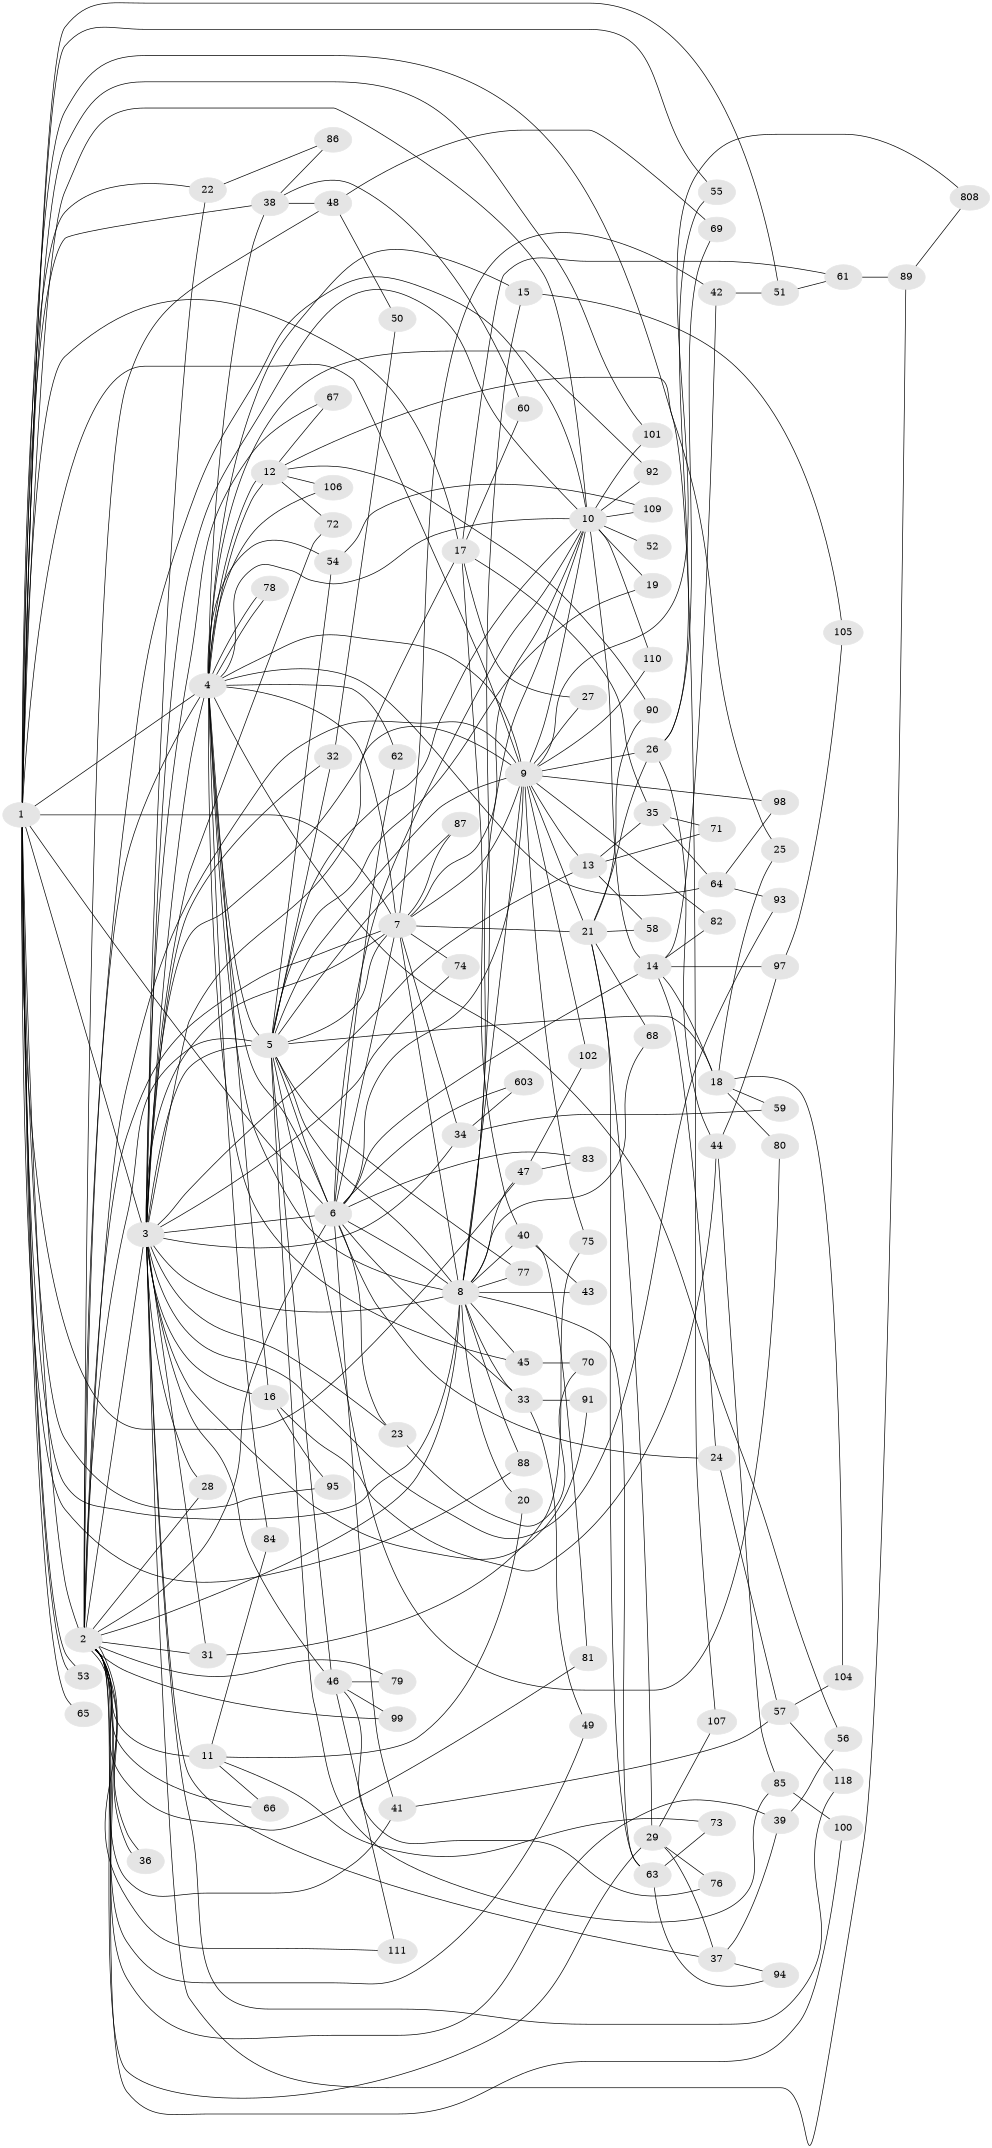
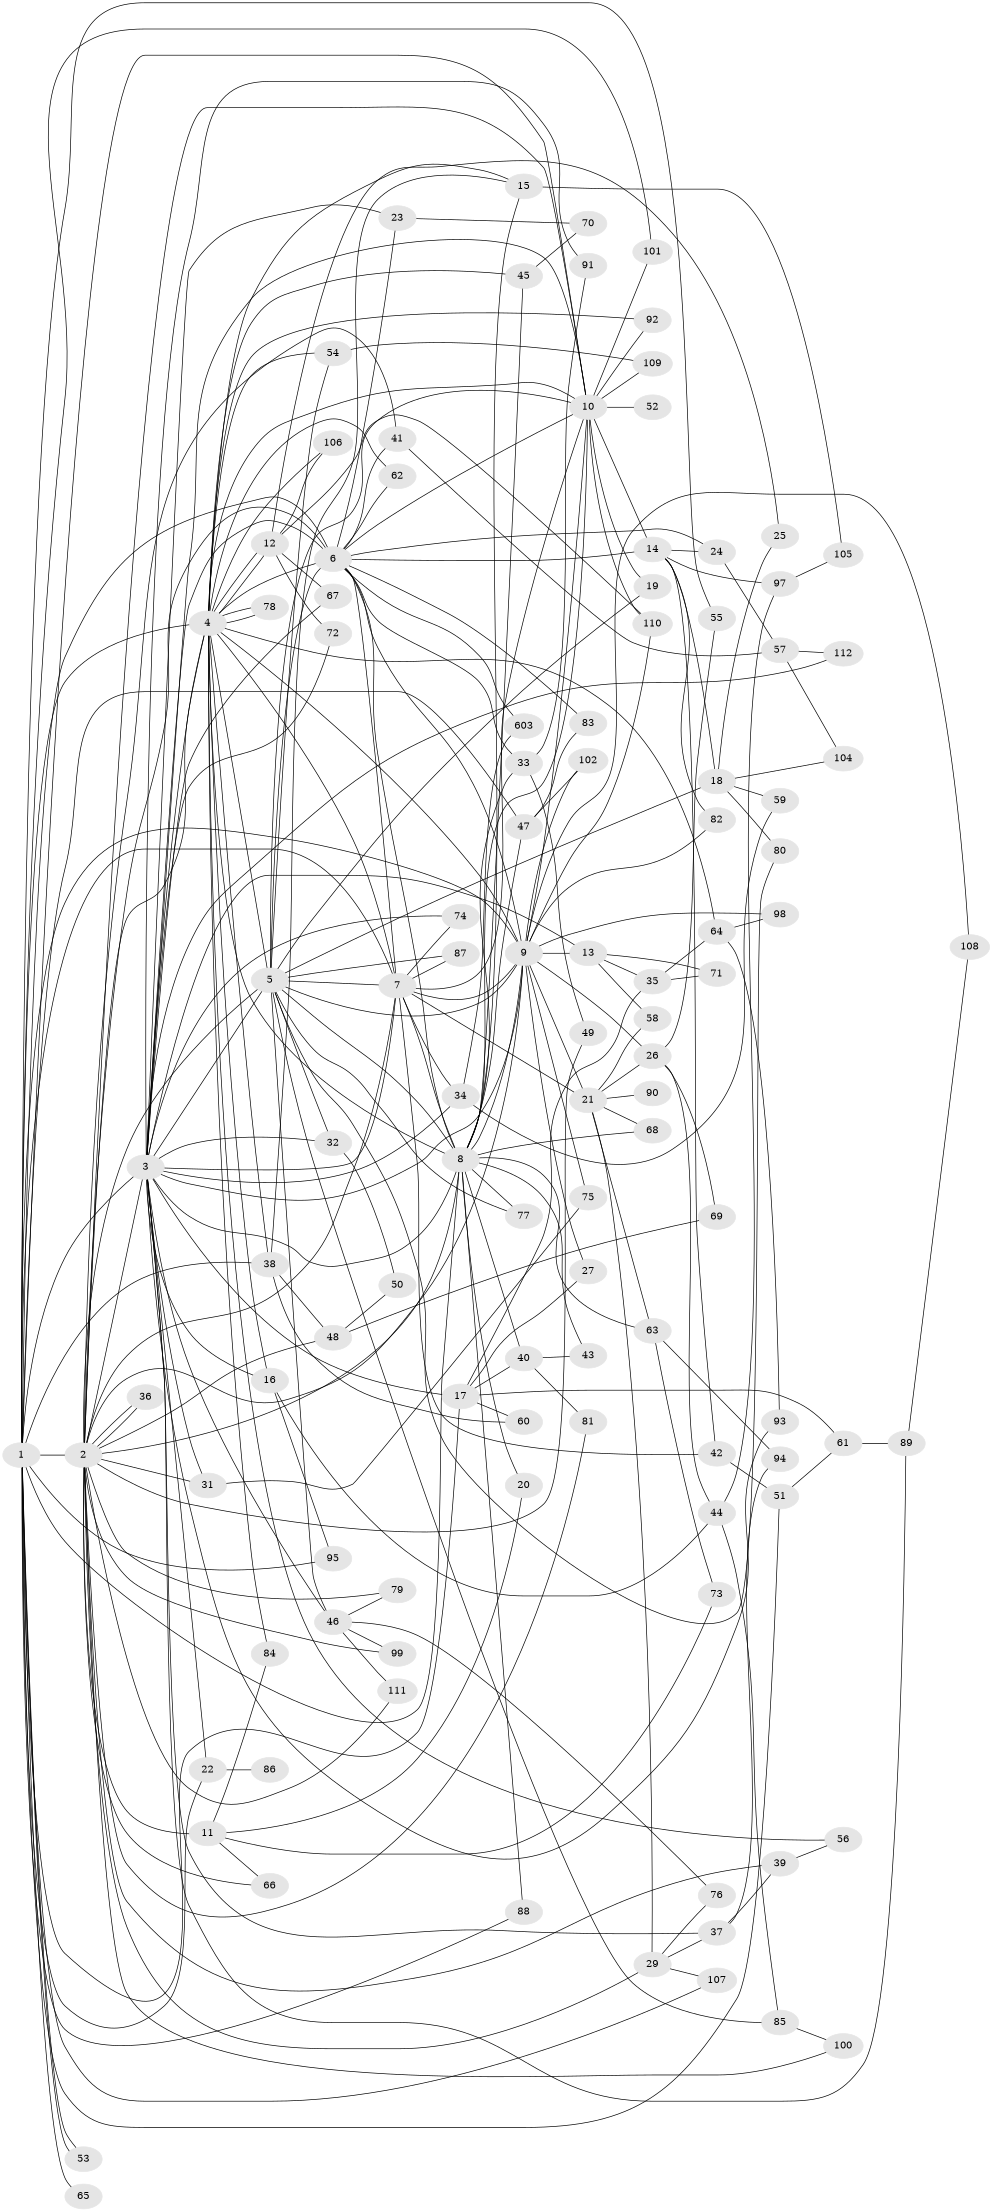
(302, 171) -> (297, 681)
(970, 198) -> (970, 947)
(482, 534) -> (459, 450)
(208, 1487) -> none
(843, 1781) -> (843, 654)
